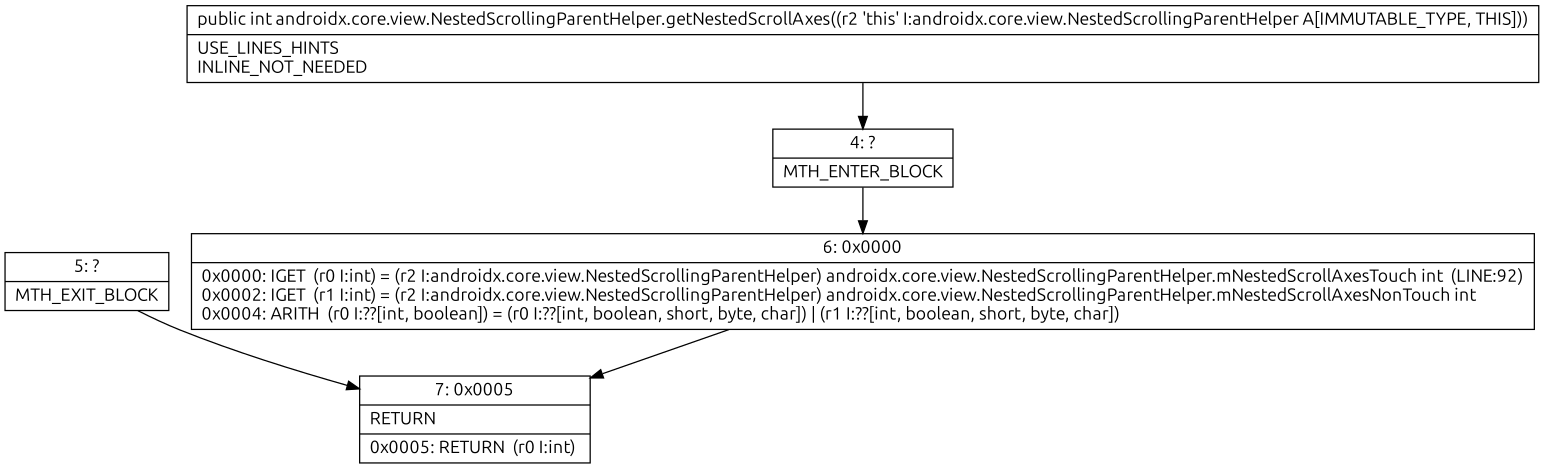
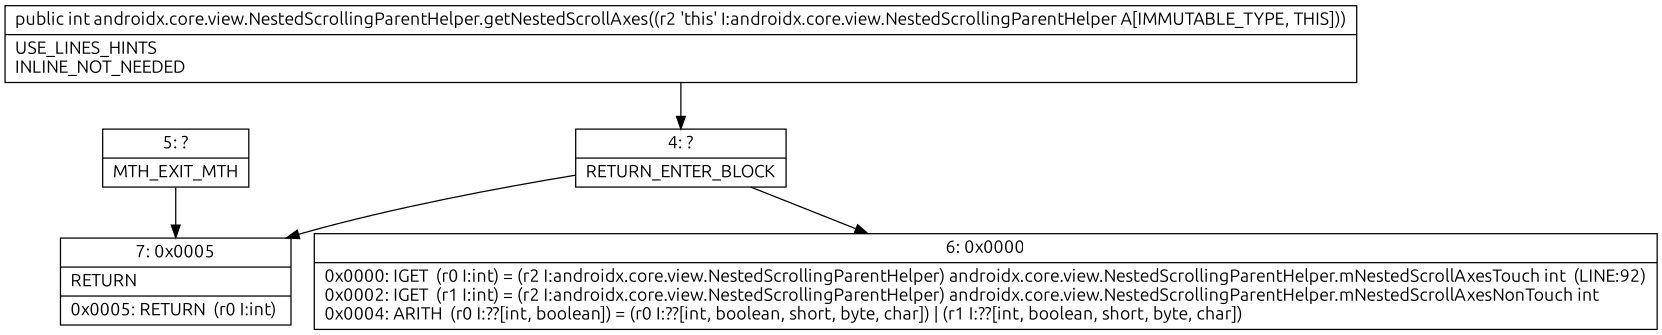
(863, 172) -> (681, 172)
(87, 295) -> (176, 172)
(666, 352) -> (436, 201)
